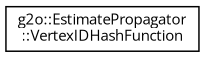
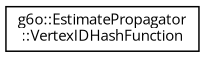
(102, 29) -> (102, 29)
